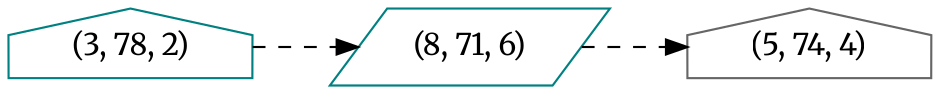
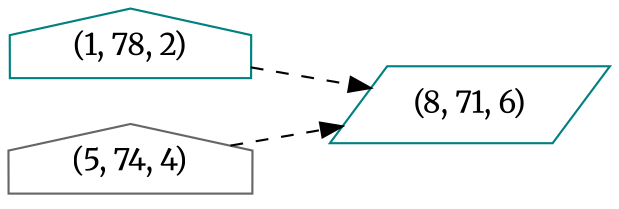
(130, 47) -> (130, 47)
(623, 47) -> (275, 138)
